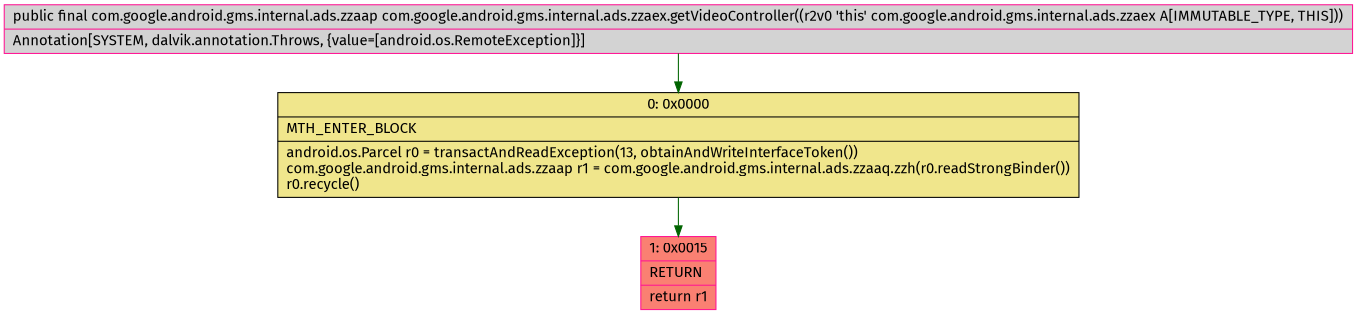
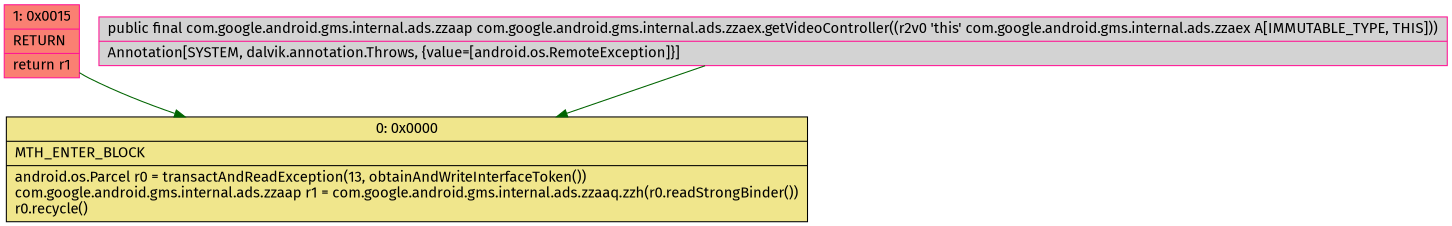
(678, 212) -> (126, 95)
